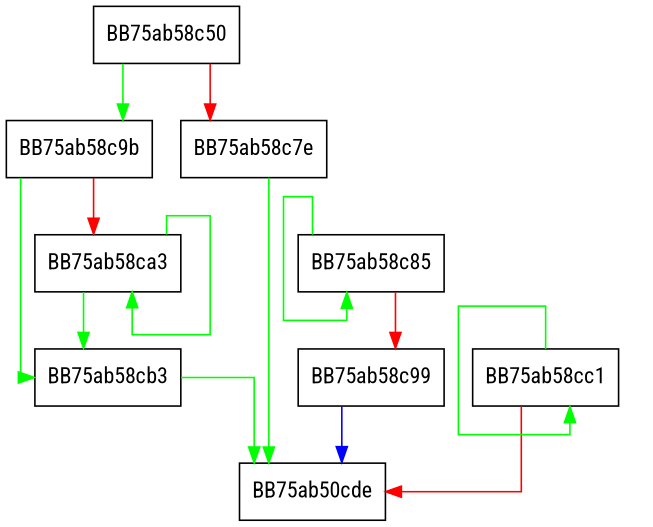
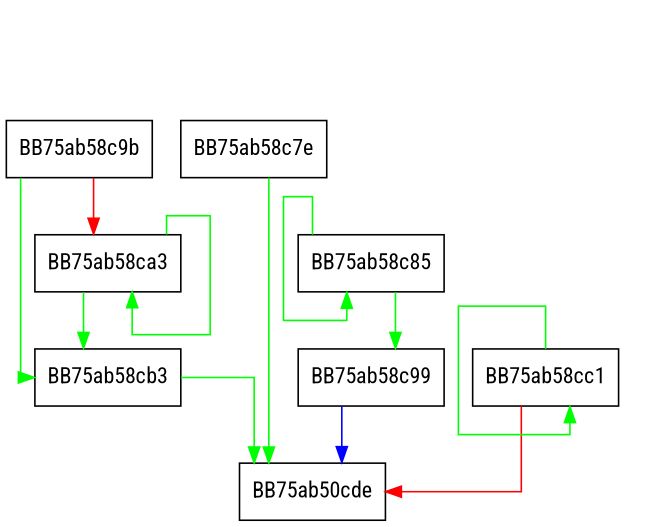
(167, 35) -> none
(395, 312) -> (395, 312)
